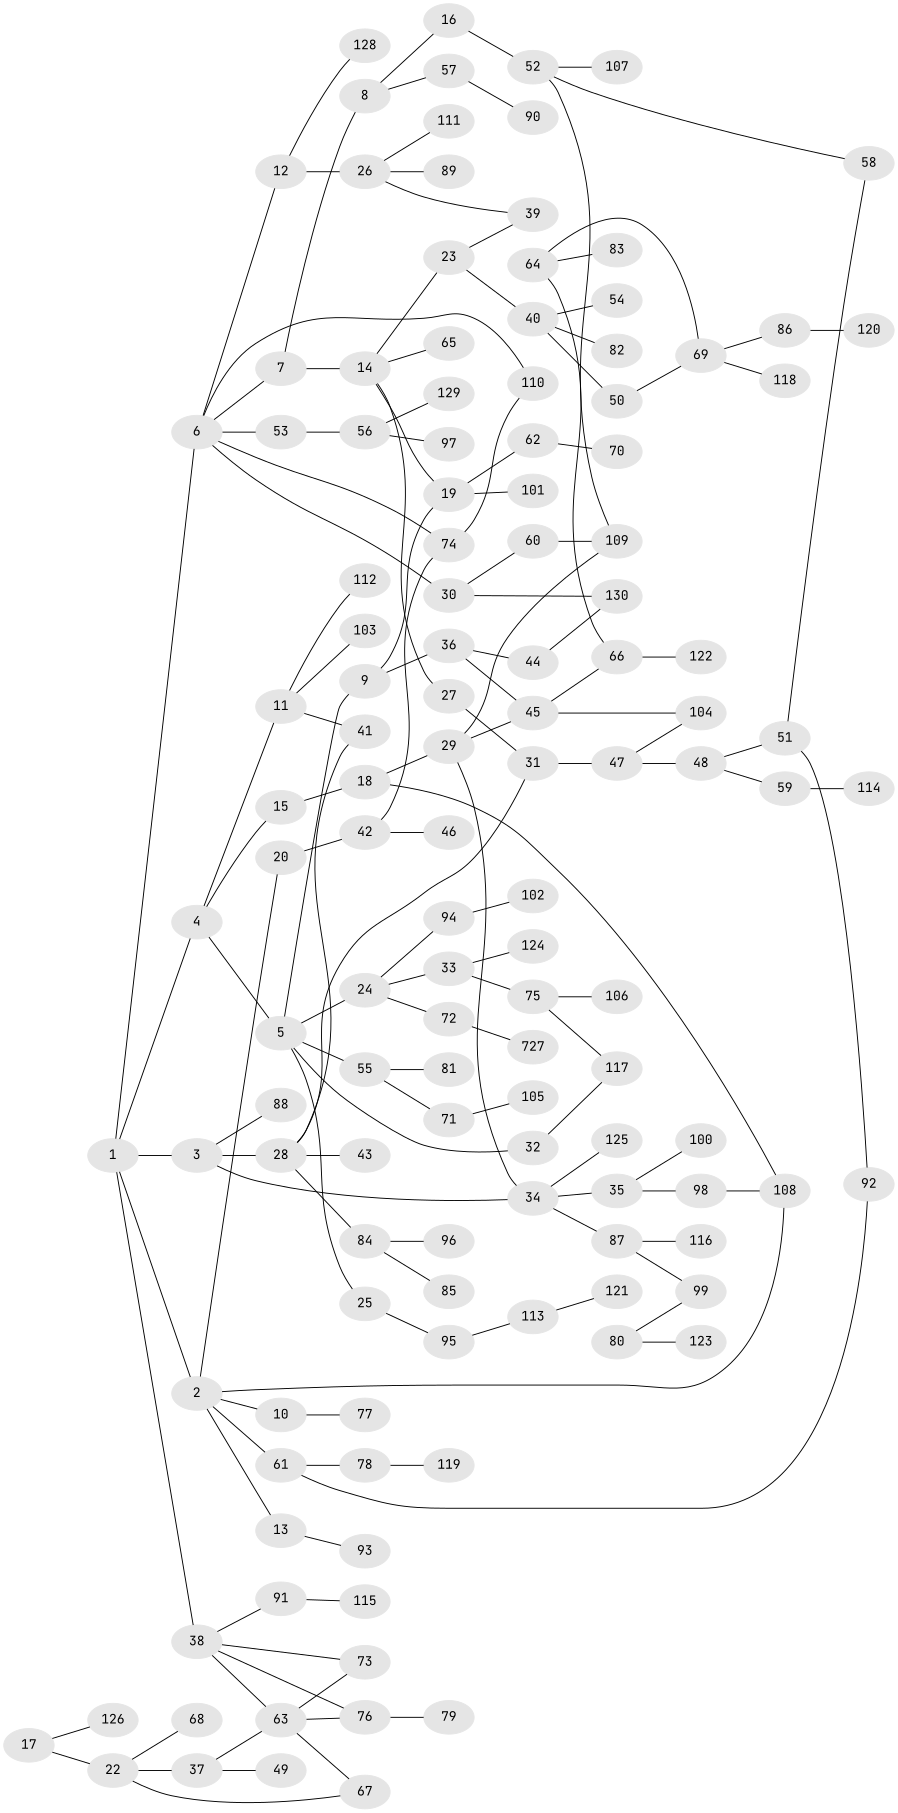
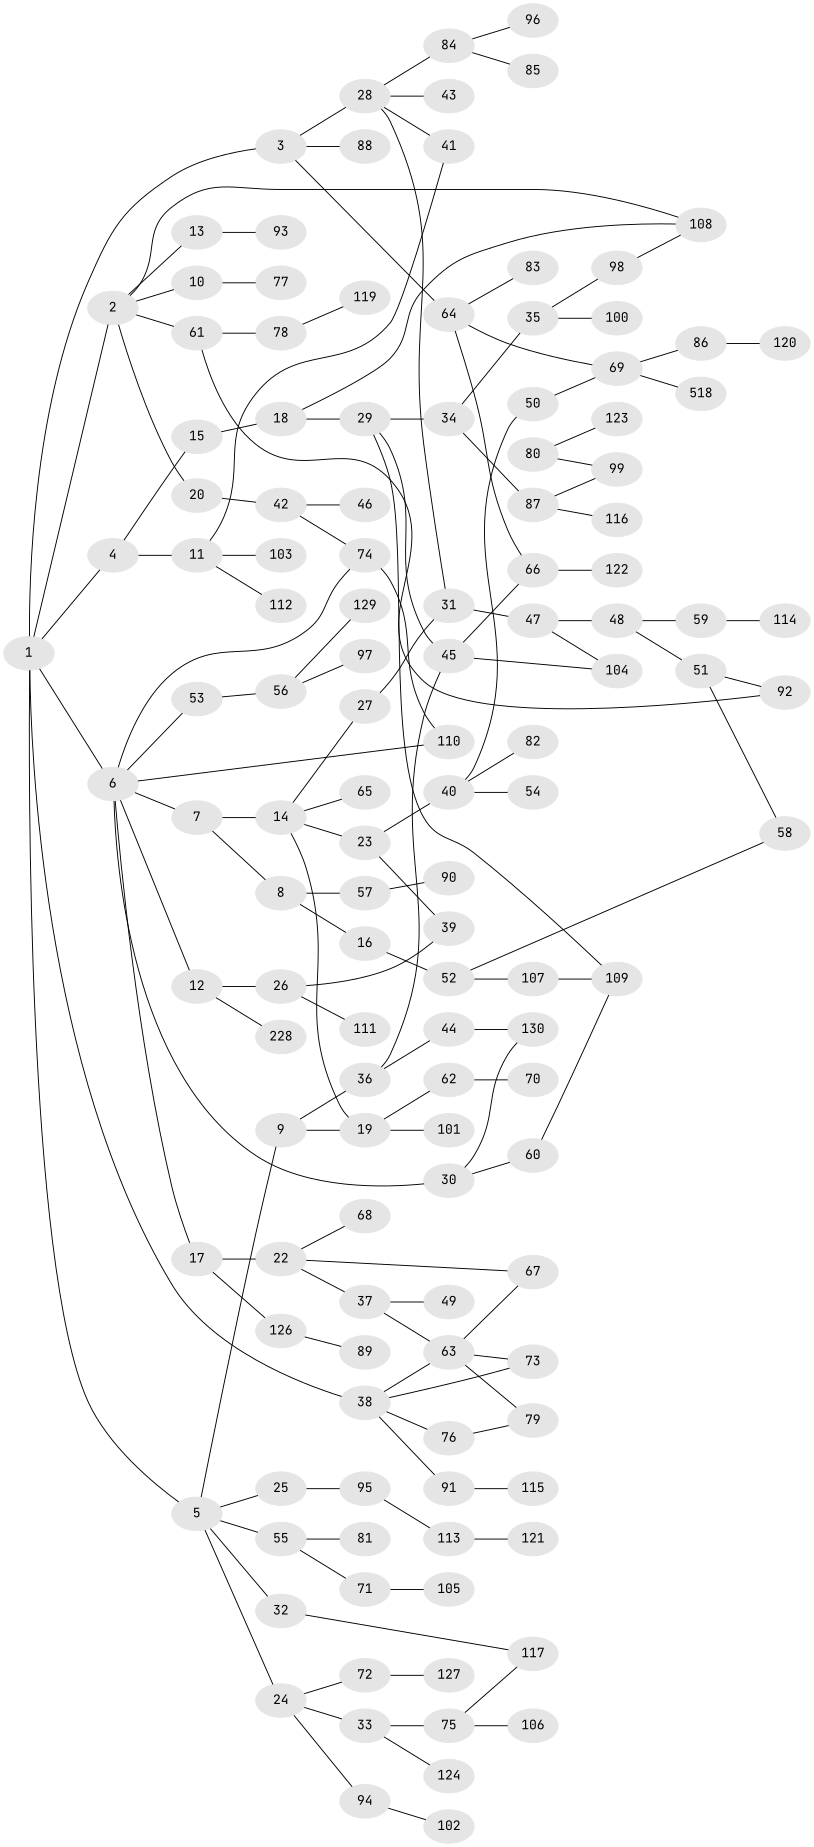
(365, 46) -> (281, 1037)
(407, 172) -> (323, 1342)
(585, 301) -> (575, 979)
(785, 381) -> (701, 394)
(239, 978) -> (40, 1107)
none -> (141, 1024)
(533, 1047) -> (449, 1675)
(617, 1141) -> none
(360, 1197) -> (365, 230)
(323, 1719) -> (491, 1386)
